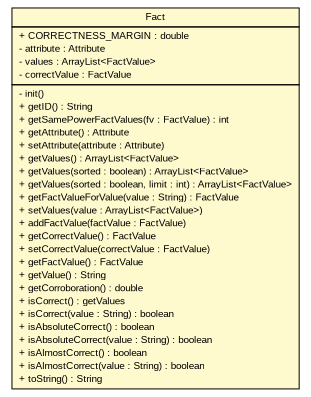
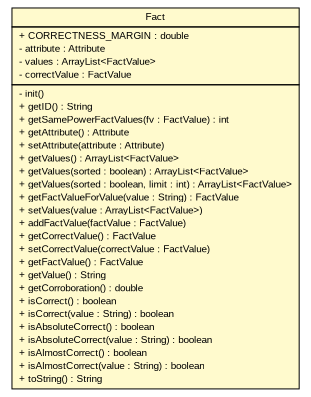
(72, 301) -> (68, 301)
